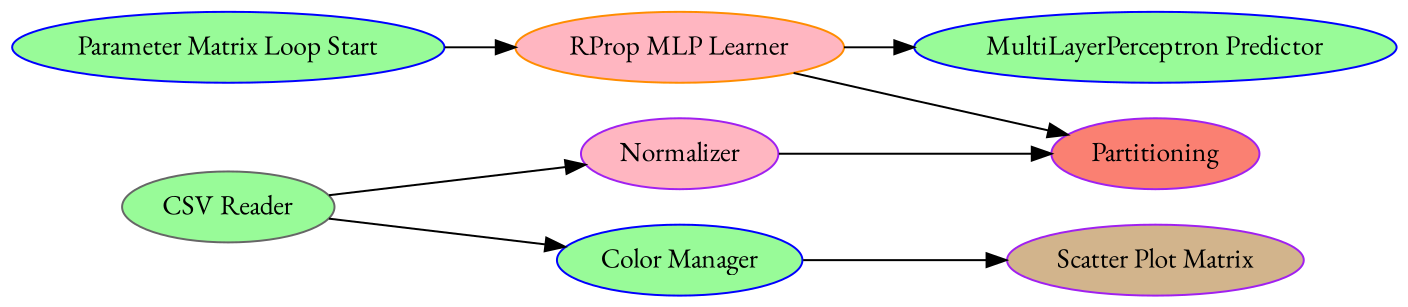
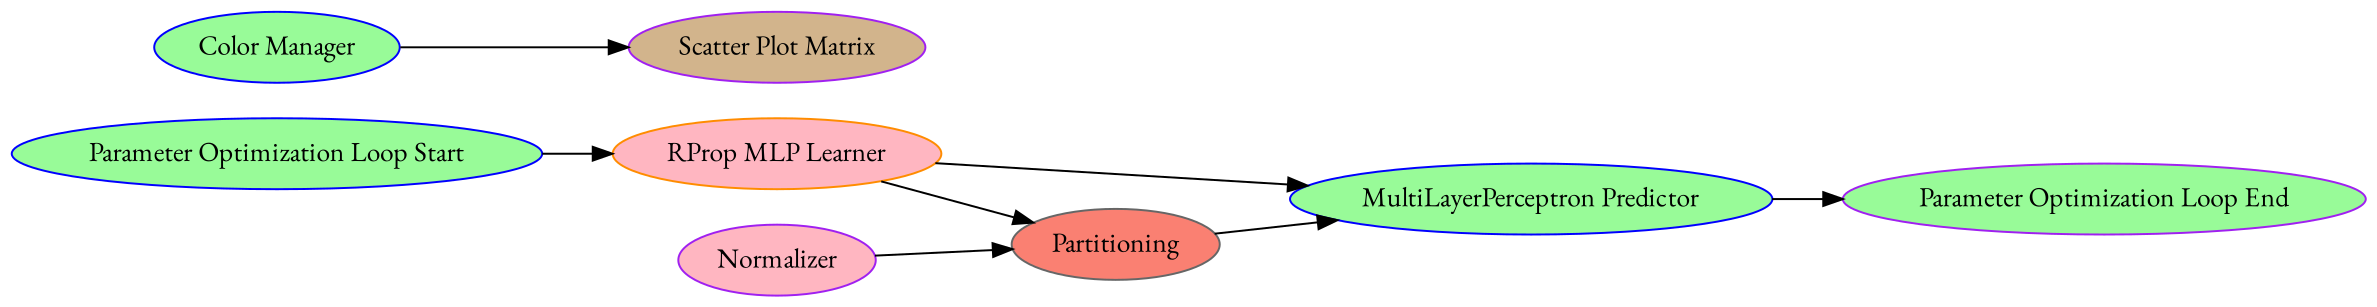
(228, 47) -> (277, 154)
(1155, 154) -> (1116, 244)
none -> (2104, 199)
(228, 207) -> none
none -> (1266, 228)
